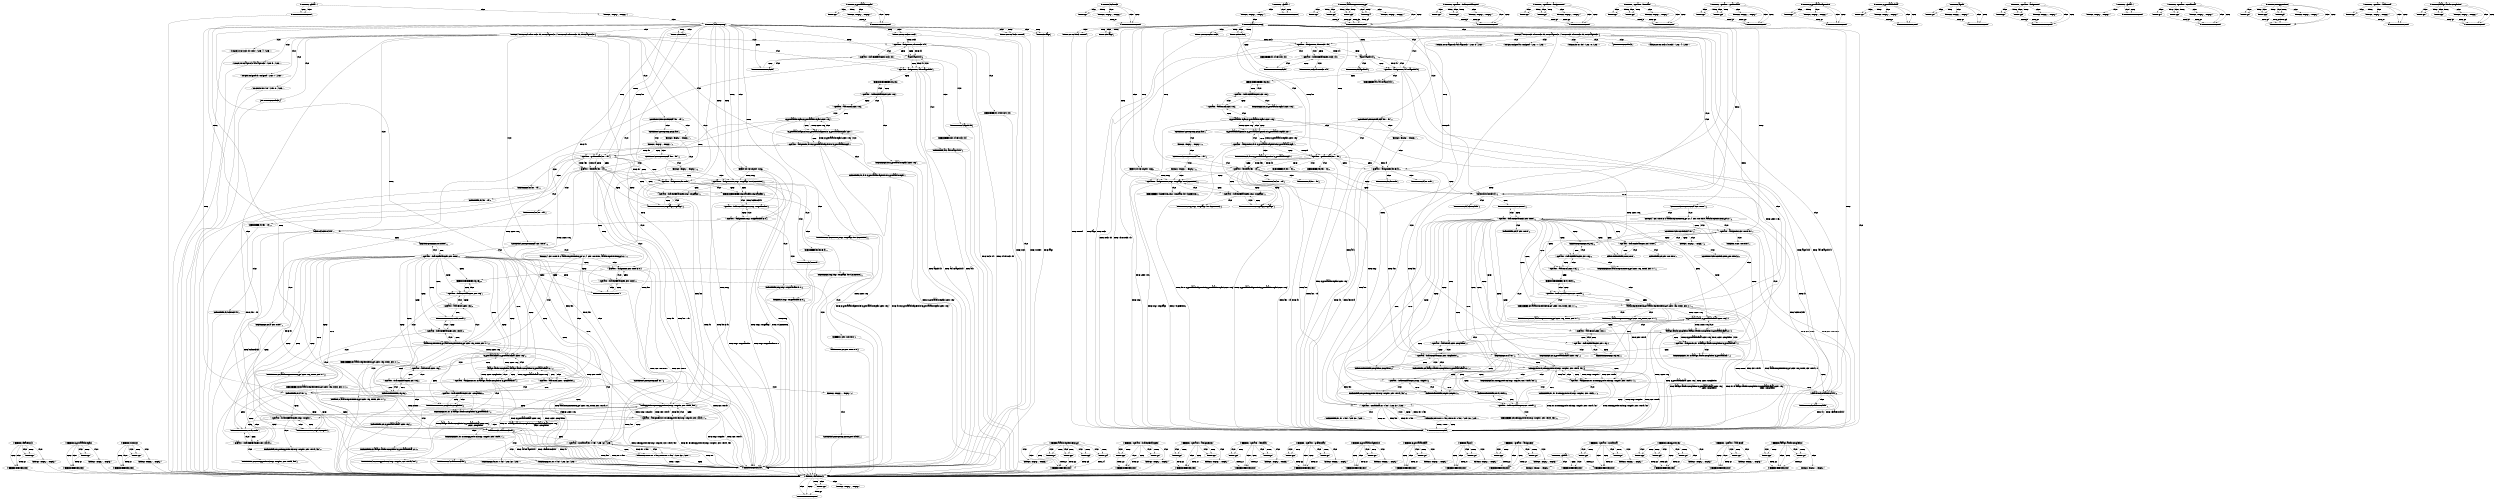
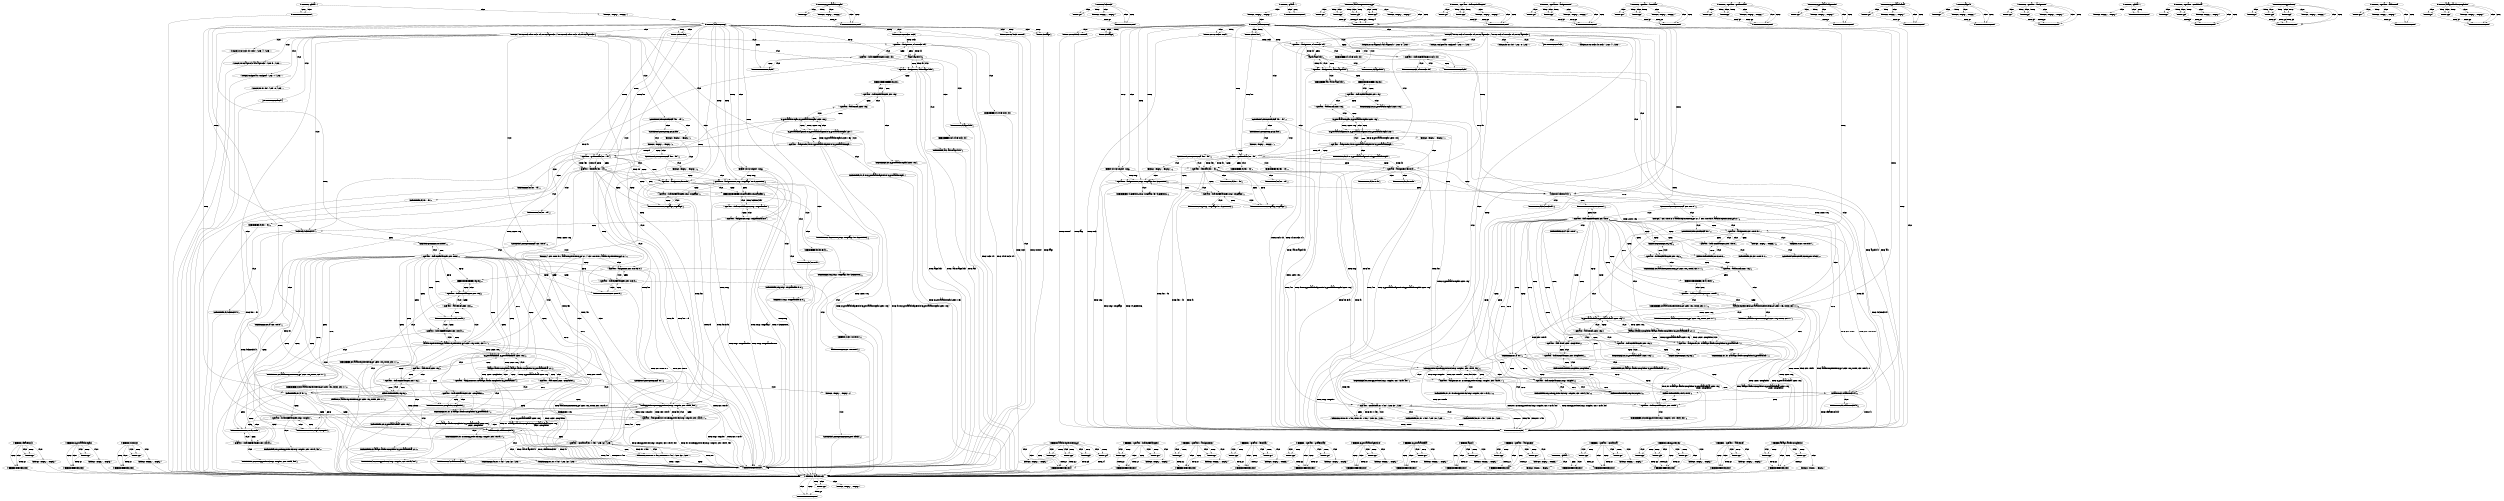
none -> (1482, 418)
